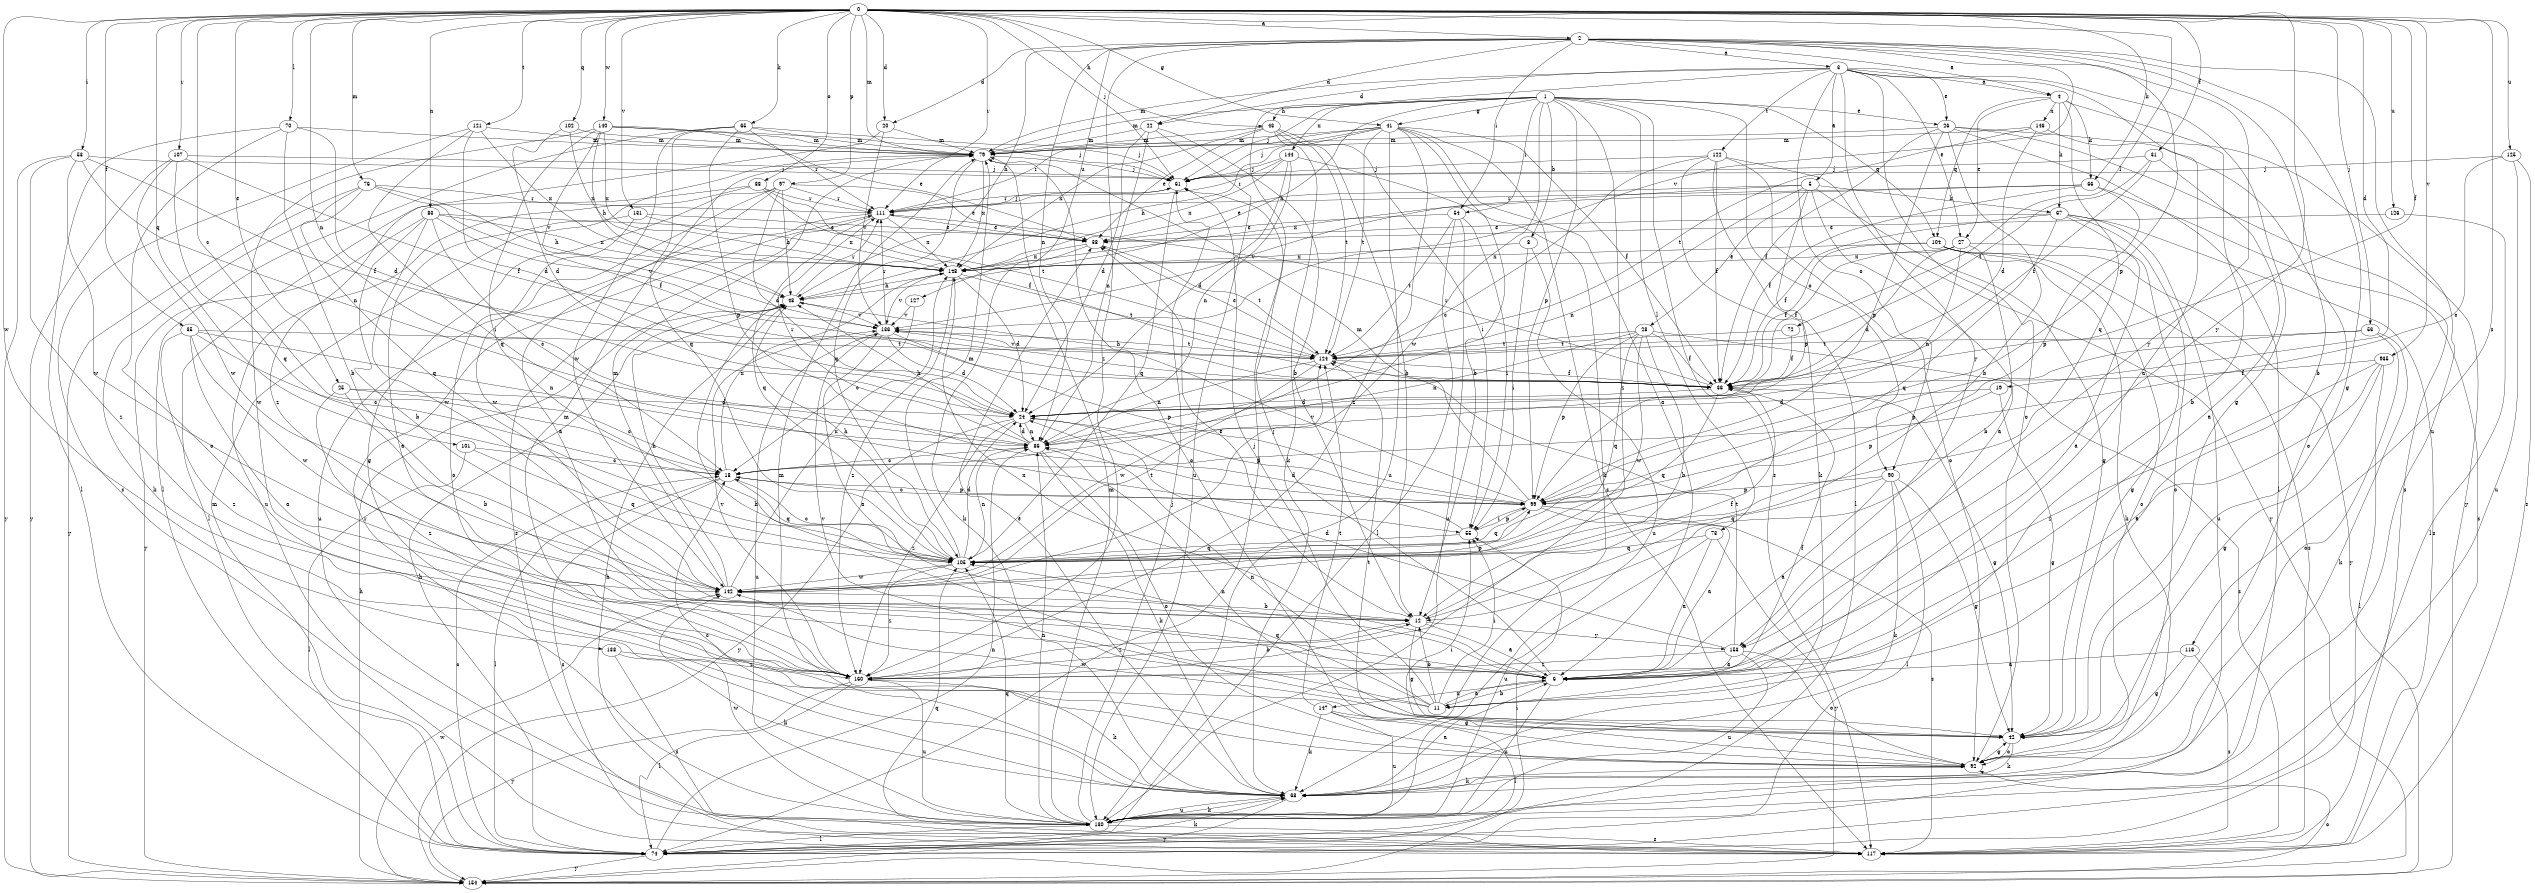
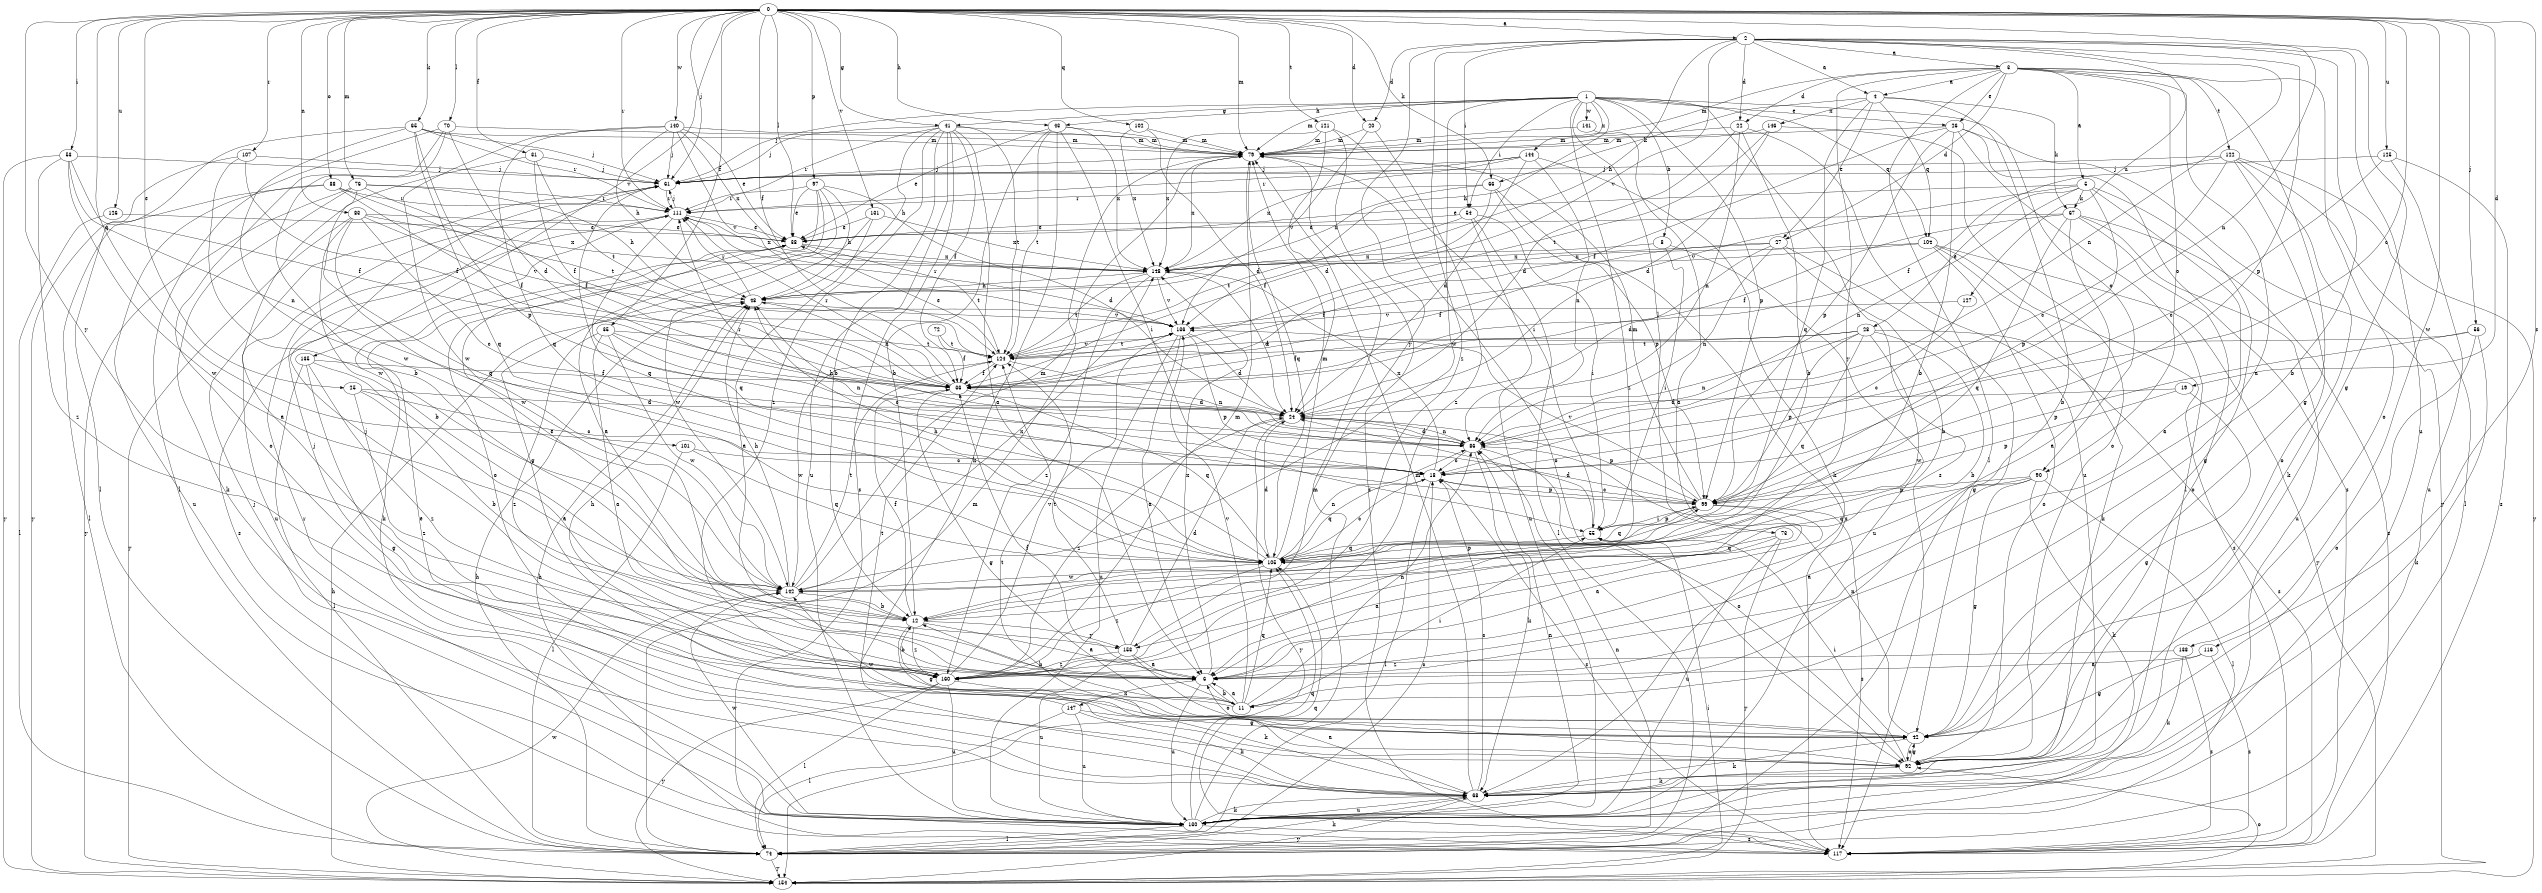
(1774, 22) -> (778, 125)
none -> (1587, 126)
(1942, 155) -> (1946, 155)
(2384, 359) -> (305, 359)
(492, 443) -> none
(269, 496) -> (446, 342)
